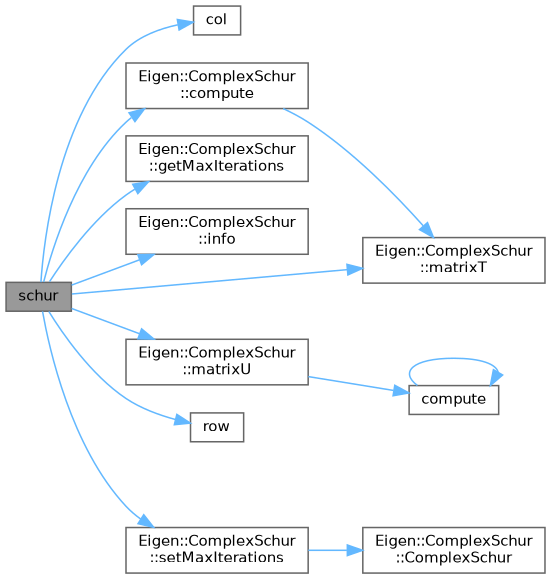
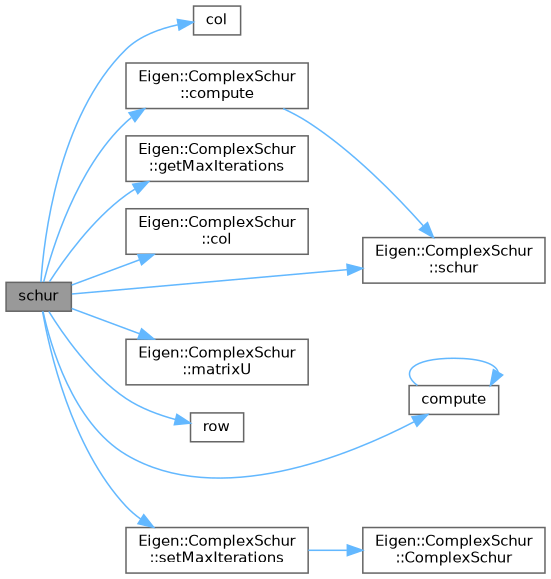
(217, 232) -> (217, 232)
(454, 260) -> (454, 260)
(351, 384) -> (188, 475)
